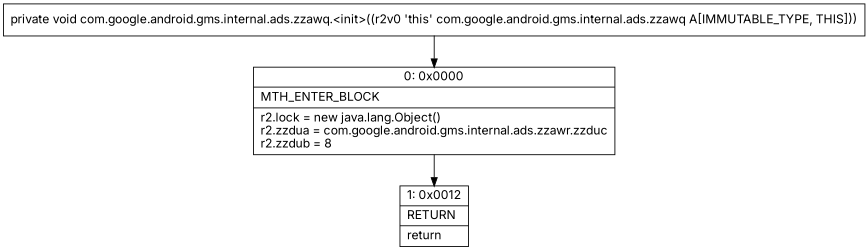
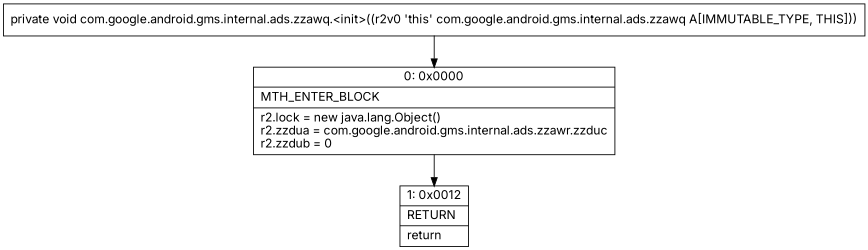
(296, 144) -> (296, 144)
